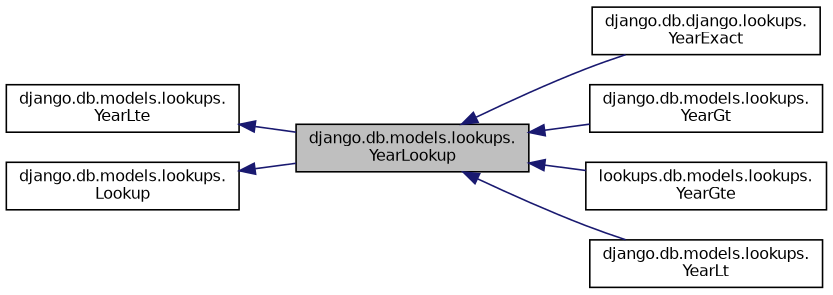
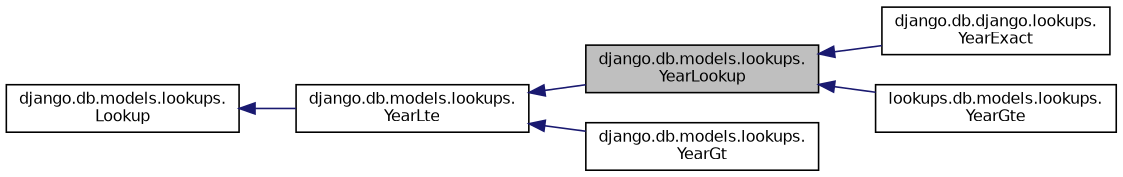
(567, 127) -> (565, 129)
(276, 166) -> (276, 108)
(706, 264) -> none
